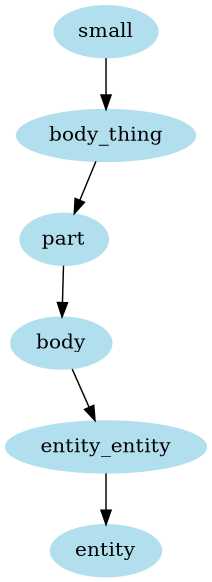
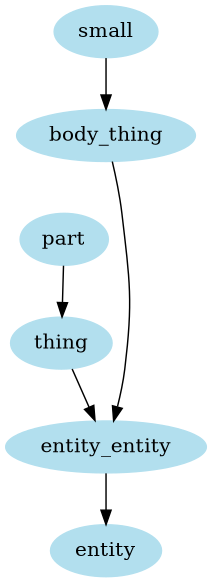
(88, 181) -> (129, 284)
(61, 343) -> (61, 343)
